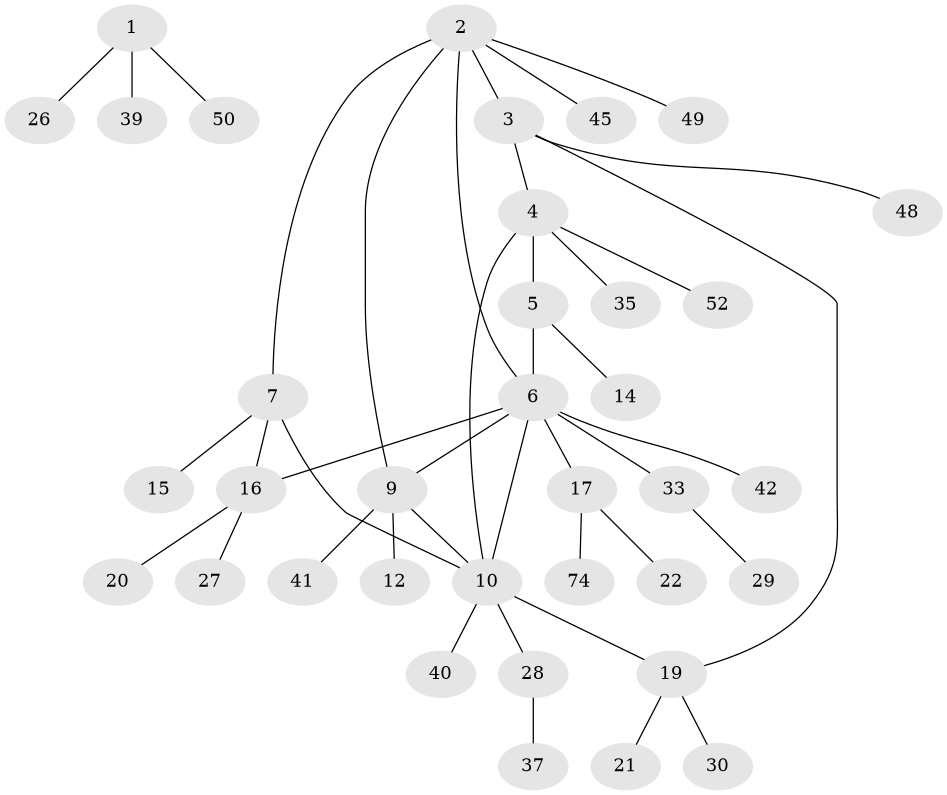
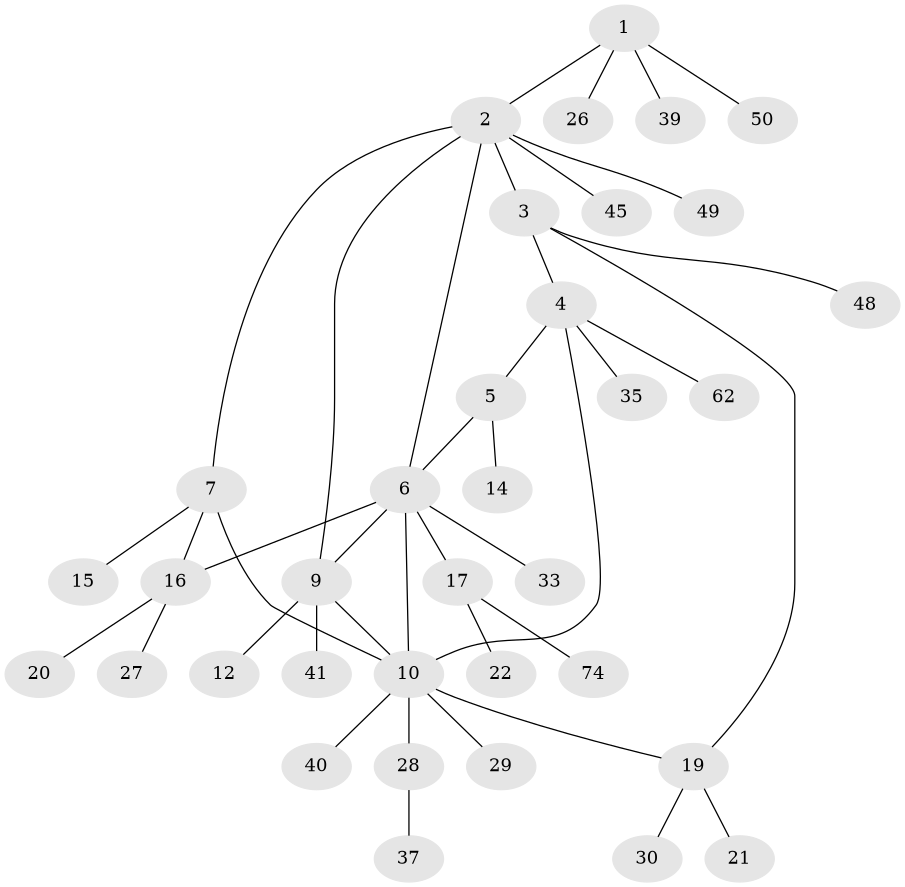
none -> (555, 74)
(718, 305) -> (724, 397)
(767, 490) -> none
(719, 536) -> (455, 720)
